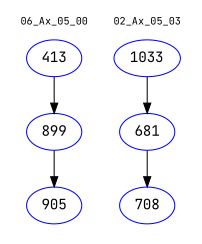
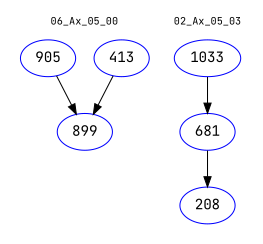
(54, 164) -> (64, 90)
(147, 205) -> (208, 205)
